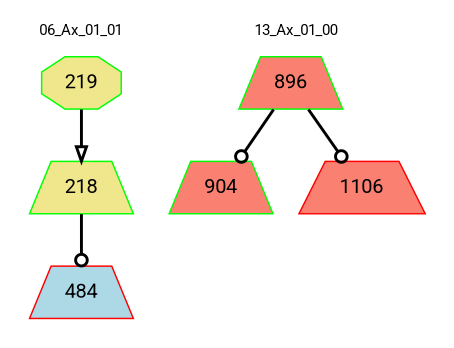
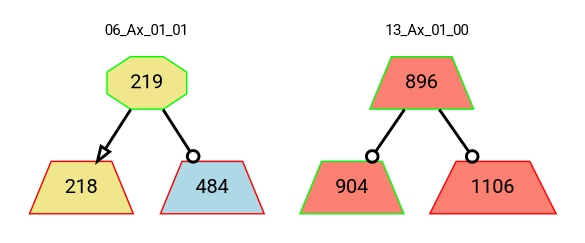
(81, 188) -> (81, 188)
(81, 234) -> (176, 130)
